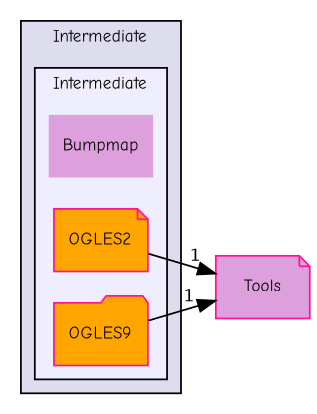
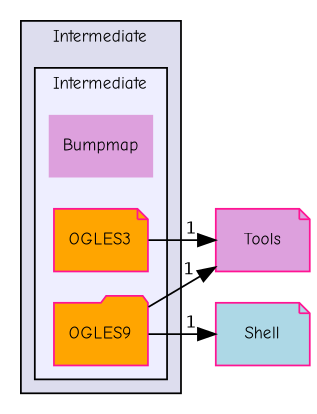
(101, 240) -> (101, 240)
none -> (263, 334)
